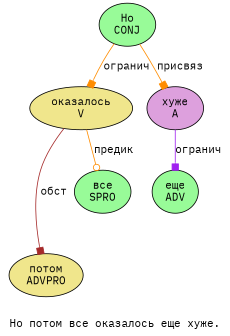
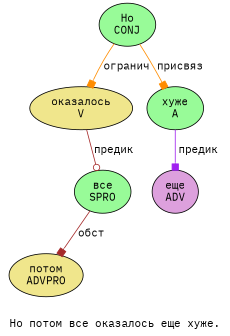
(175, 108) -> (175, 108)
(91, 147) -> (91, 147)
(198, 150) -> (198, 150)
(38, 184) -> (77, 229)
(175, 192) -> (175, 192)
